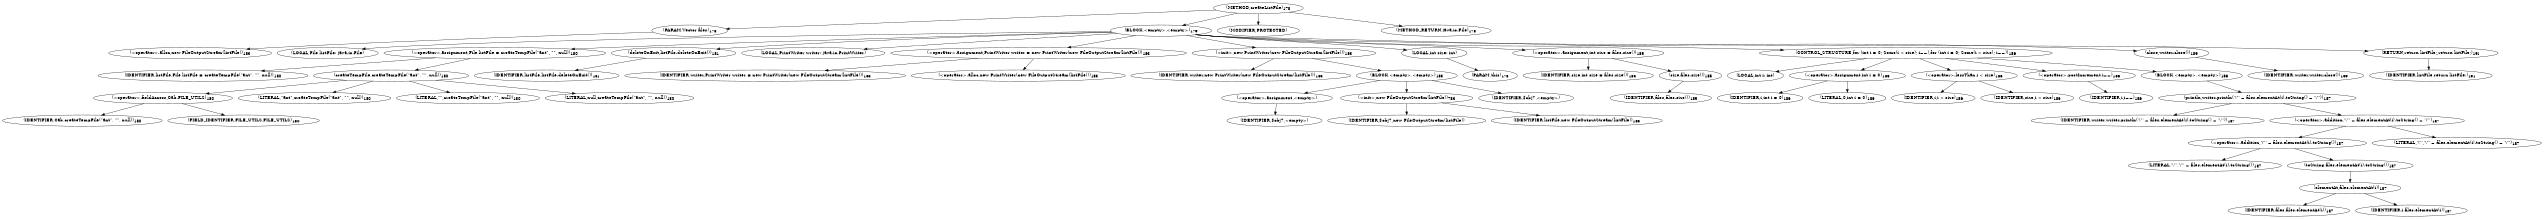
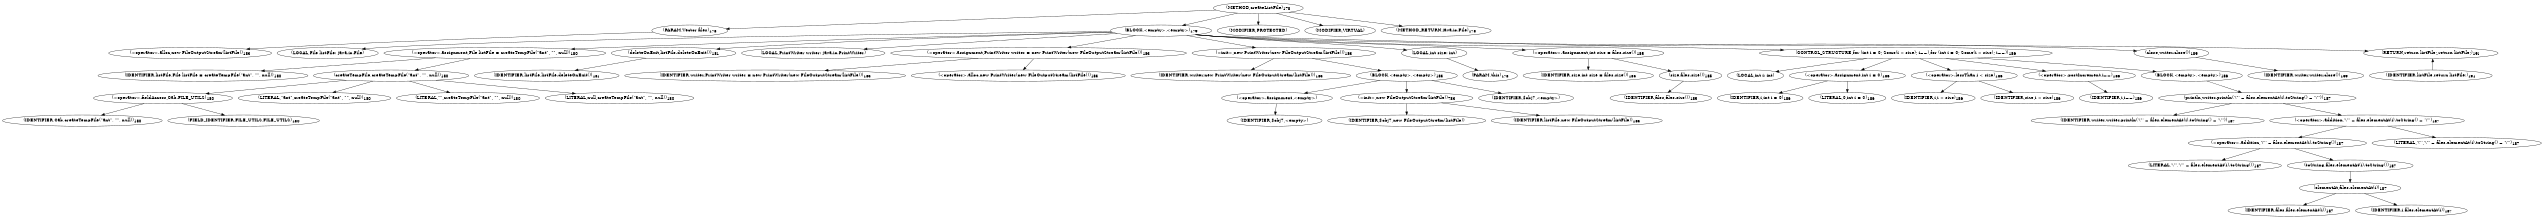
none -> (1340, 31)
(2429, 63) -> (2433, 66)
